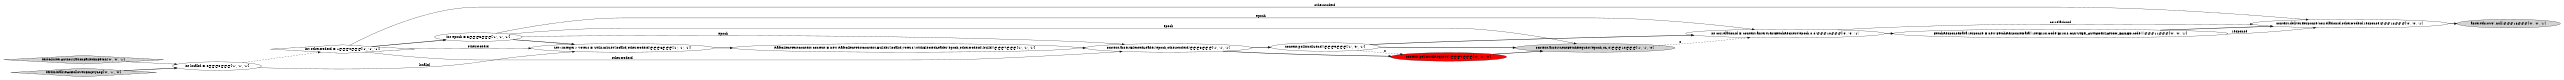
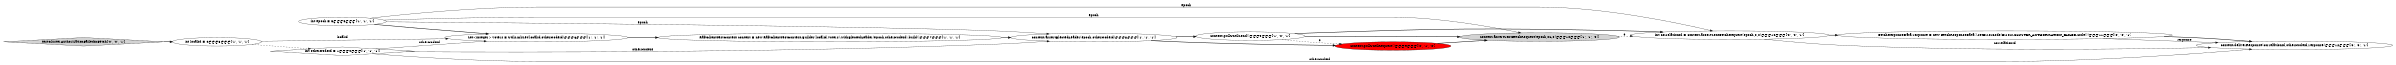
(2509, 24) -> none
(407, 43) -> none
(150, 63) -> (167, 42)
(84, 72) -> none
